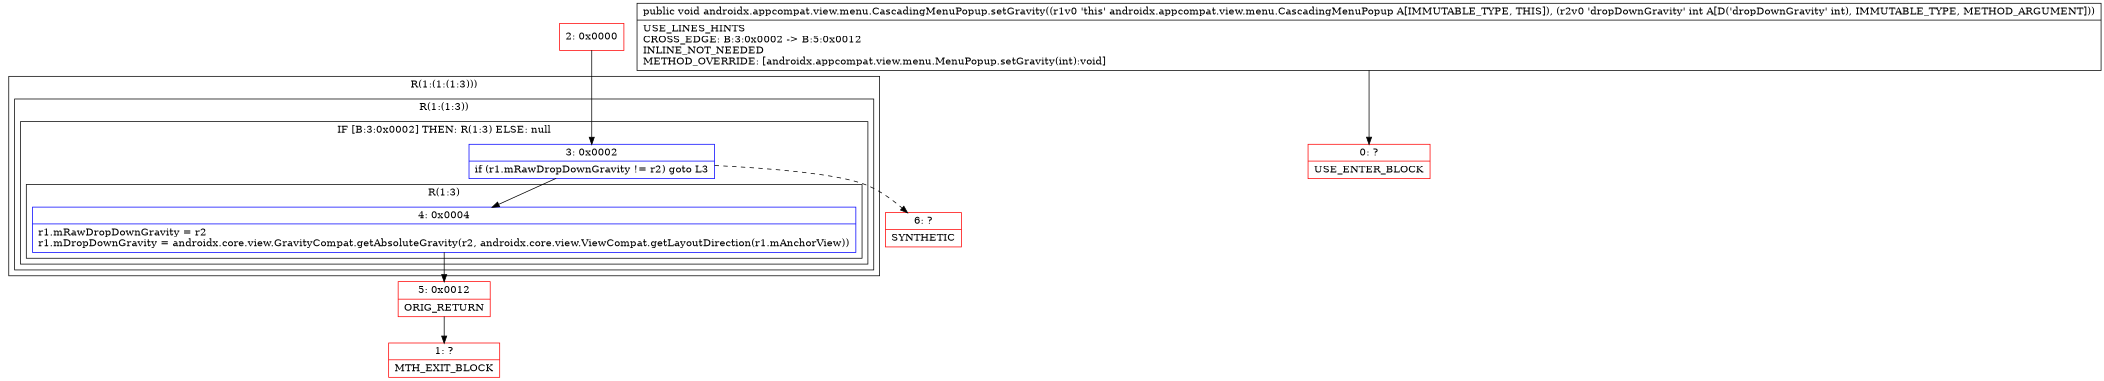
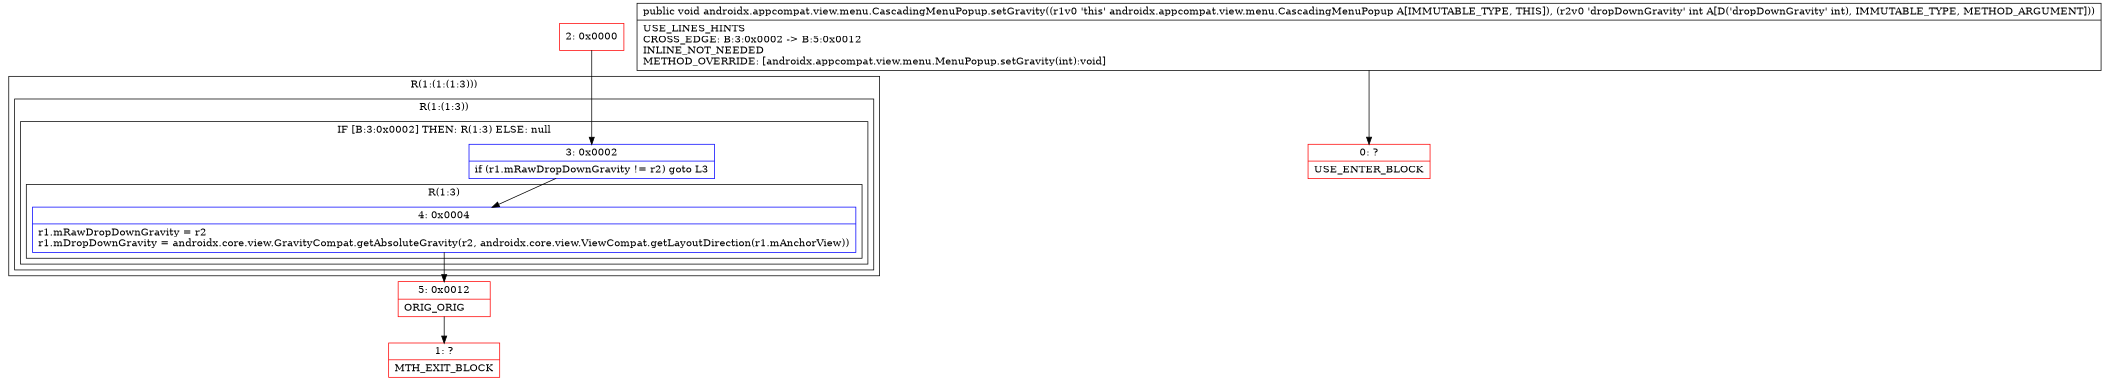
(923, 230) -> none
(444, 308) -> (435, 308)
